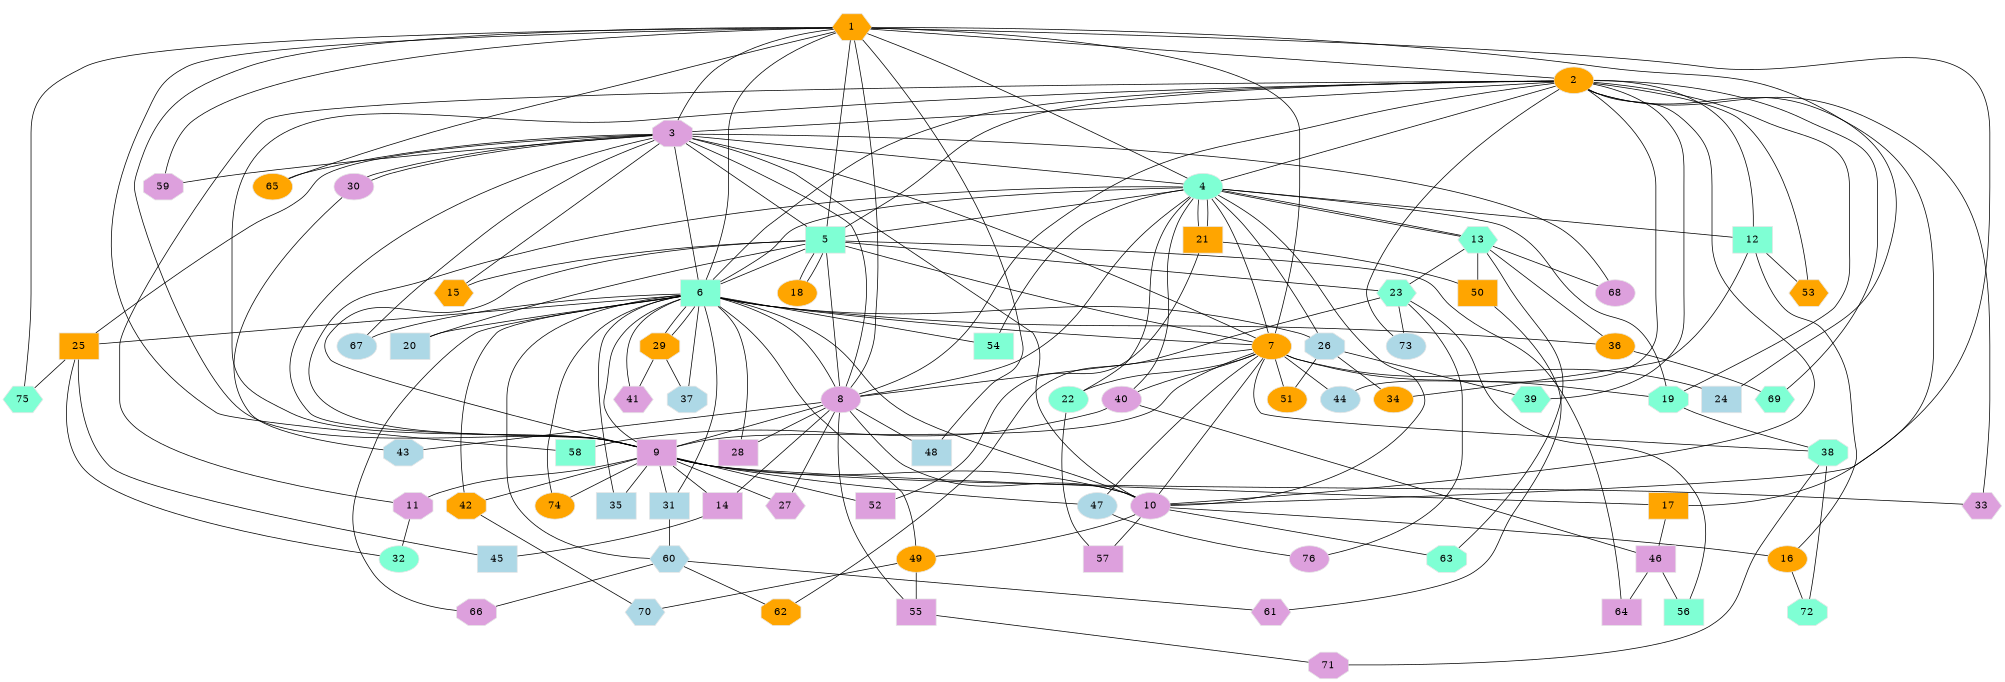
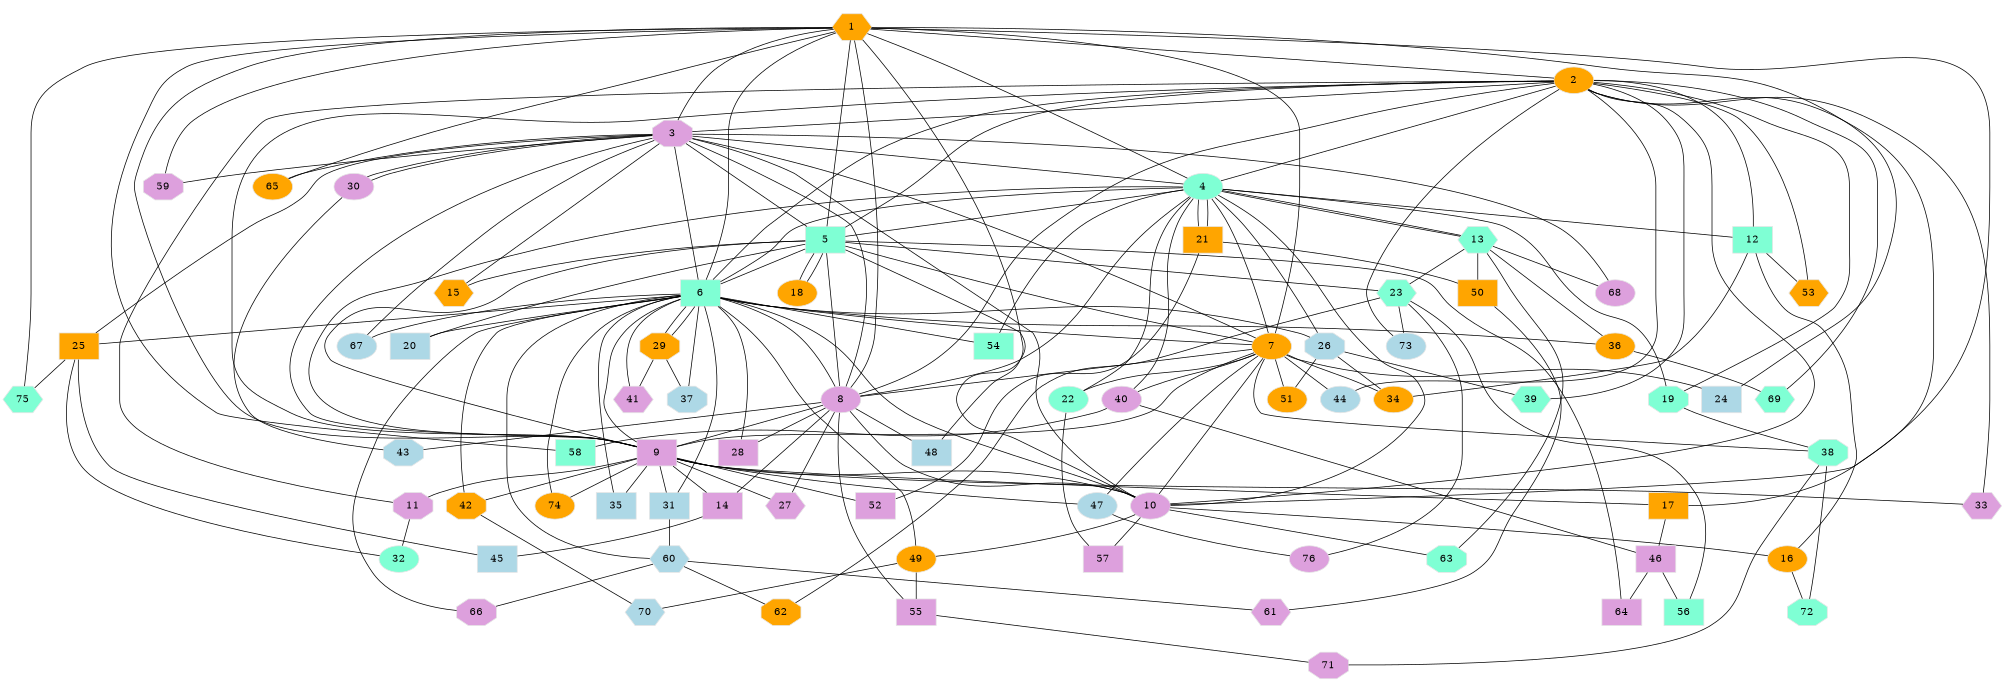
none -> (1003, 371)
(1467, 381) -> (1333, 373)
